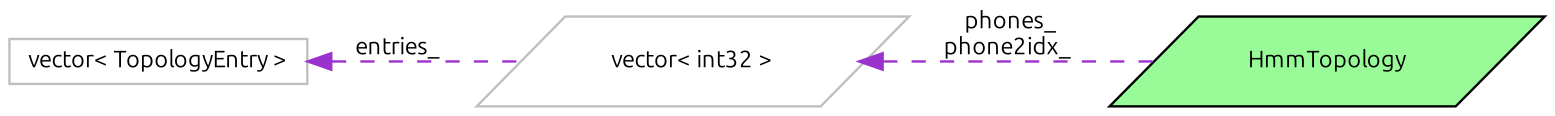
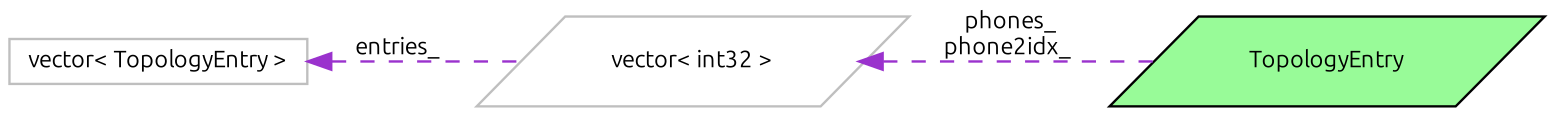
(1327, 61) -> (1327, 61)
